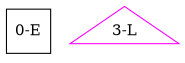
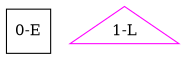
(124, 31) -> (124, 31)
